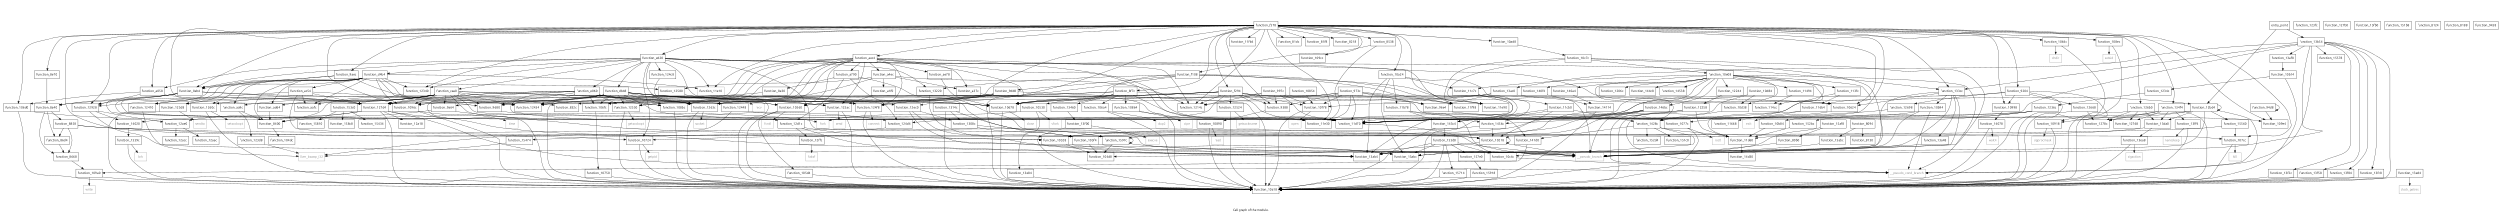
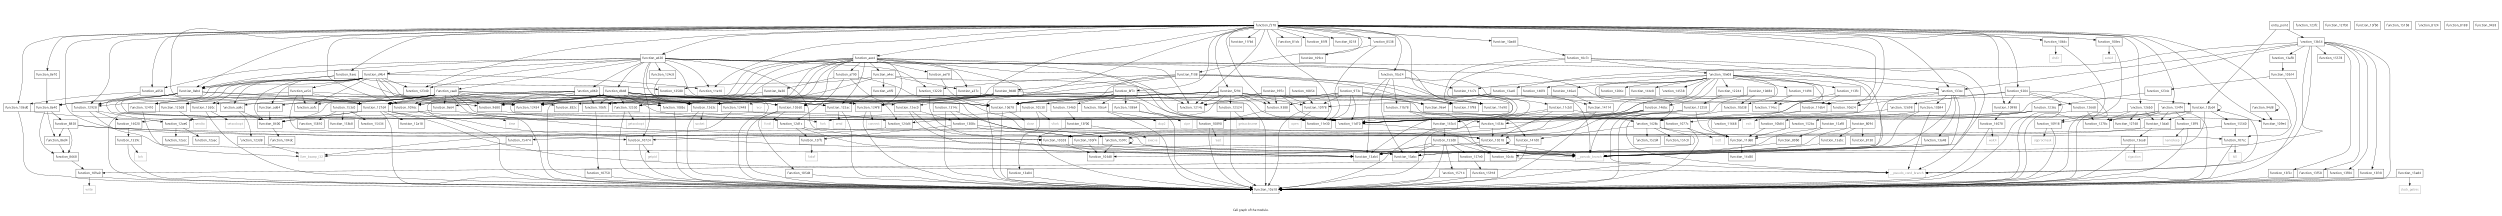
none -> (889, 132)
none -> (1730, 151)
